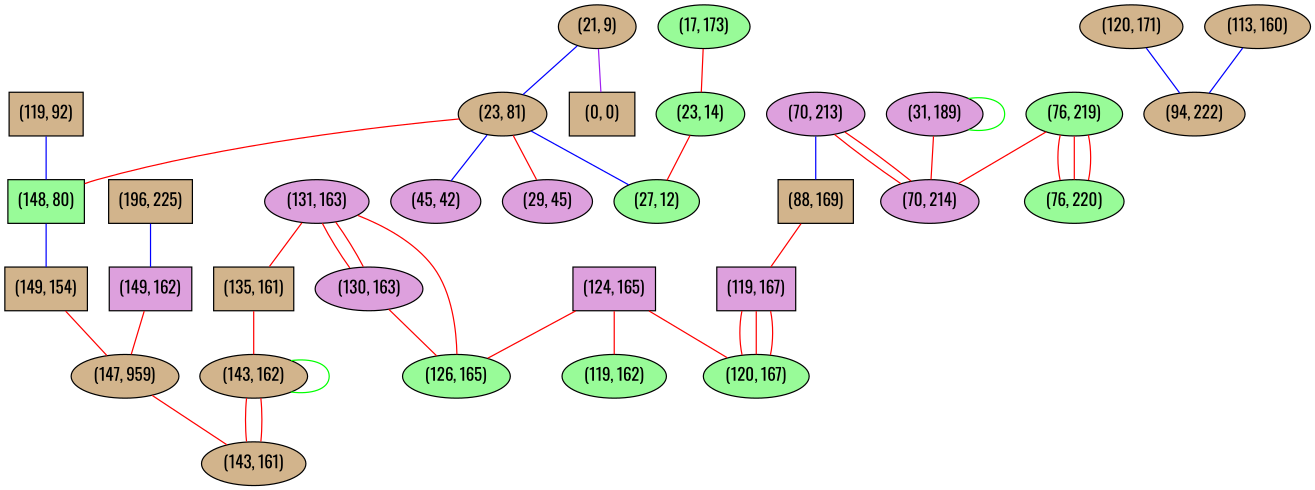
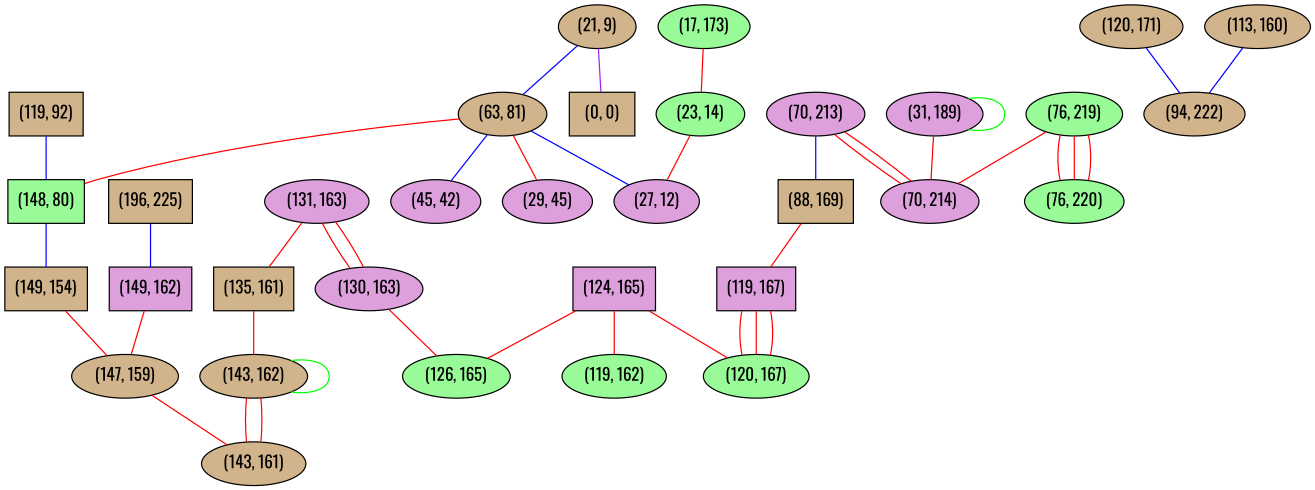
(503, 114) -> (503, 114)
(657, 202) -> (657, 202)
(433, 267) -> none
(125, 376) -> (125, 376)
